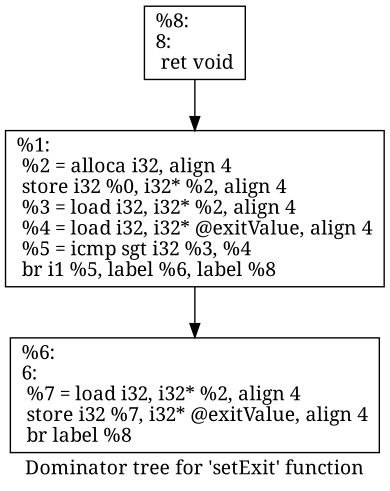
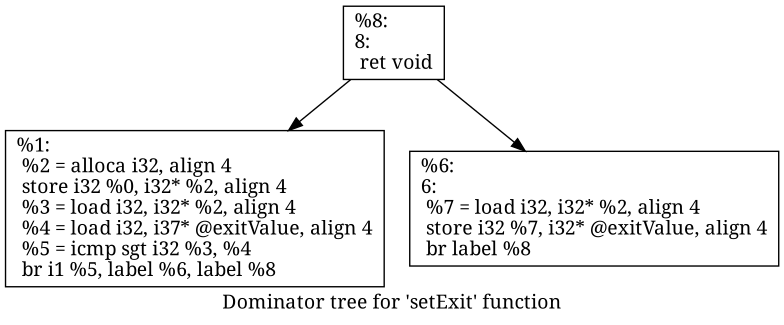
(195, 229) -> (195, 229)
(195, 305) -> (476, 111)
